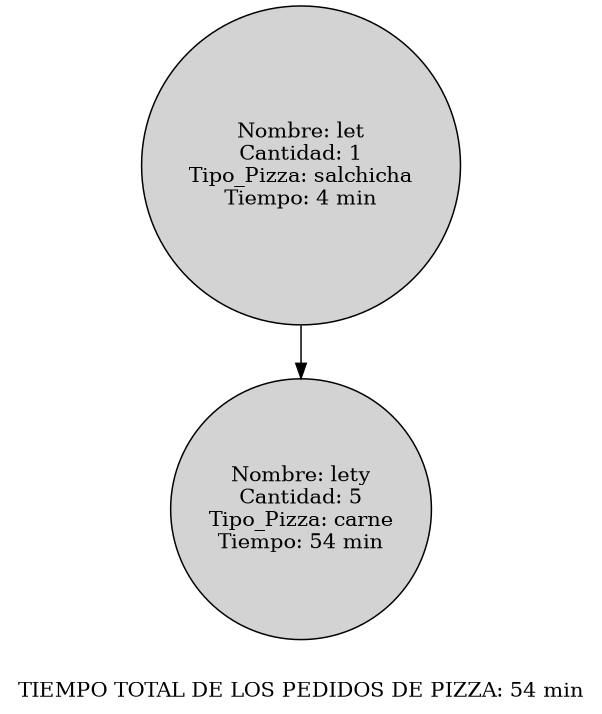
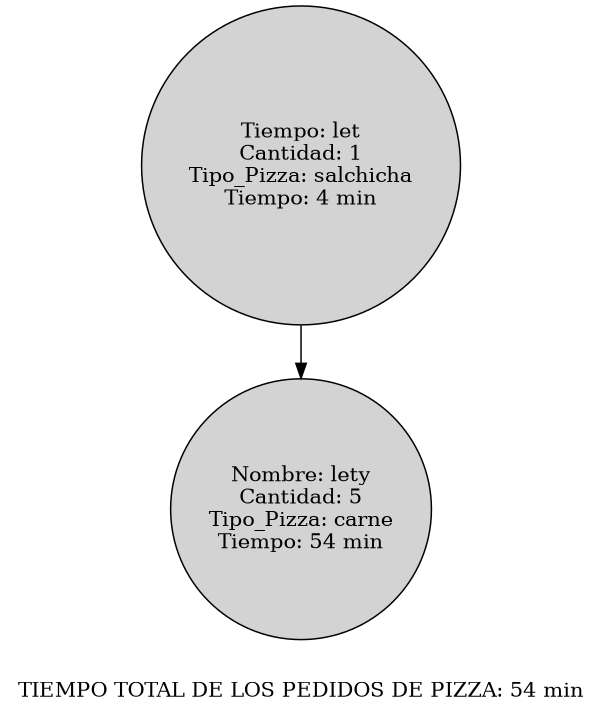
(301, 165) -> (301, 165)
